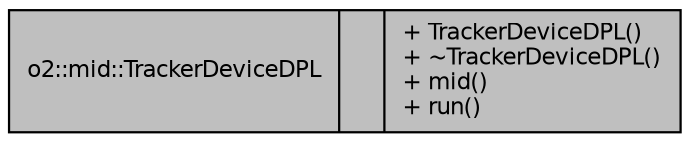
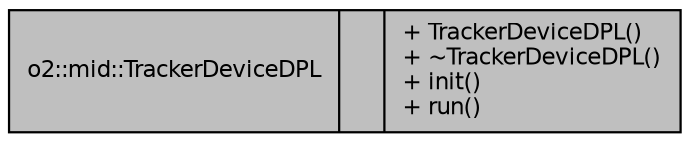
(445, 83) -> (442, 83)
